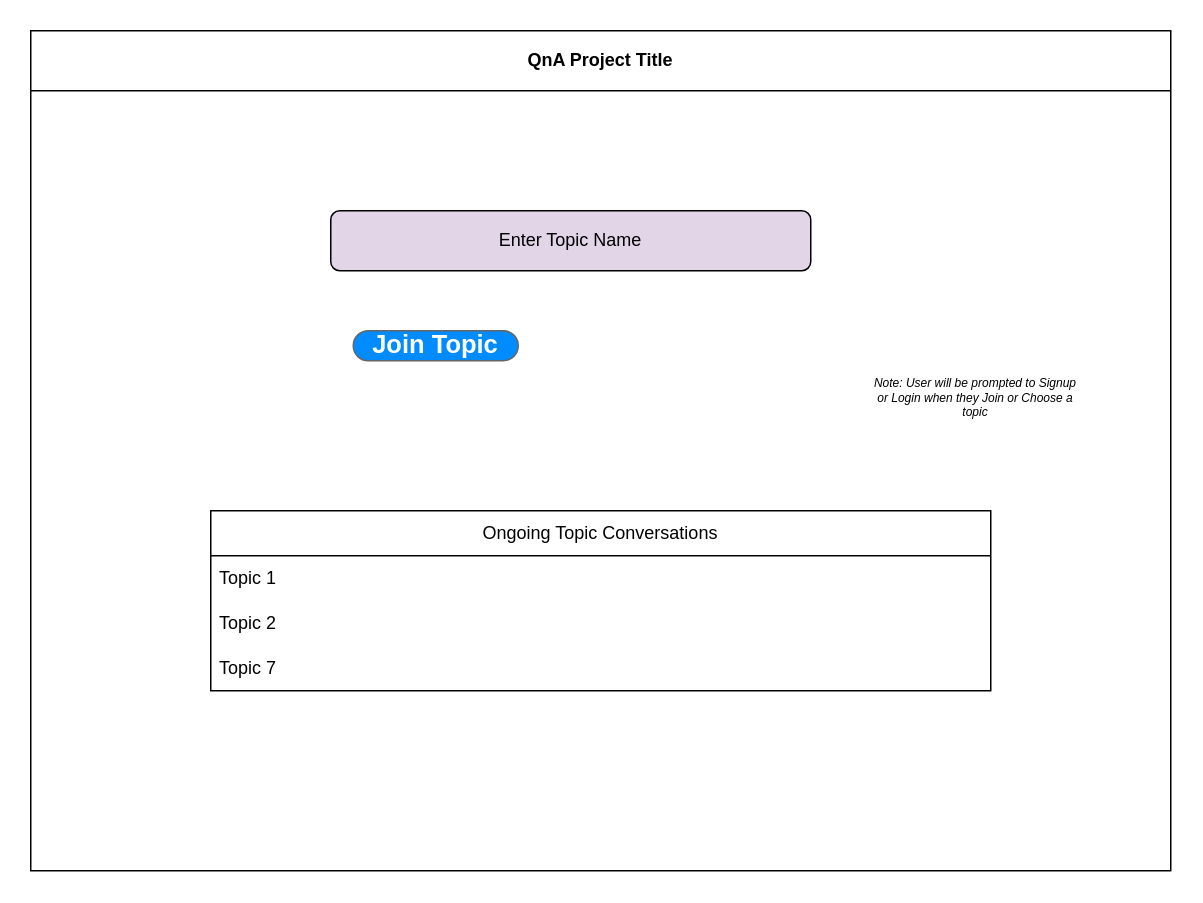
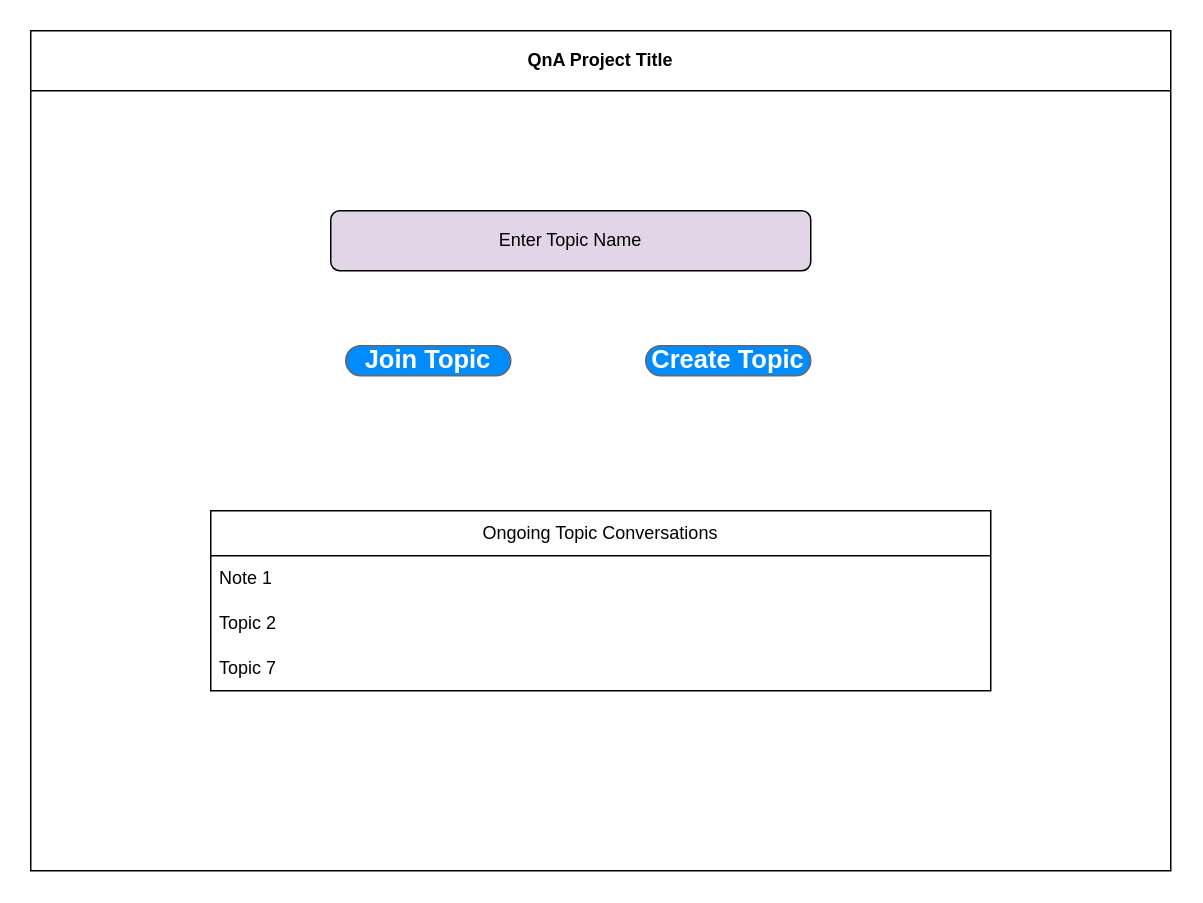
(436, 346) -> (428, 361)
none -> (728, 361)
(976, 398) -> none
(250, 578) -> (248, 578)
